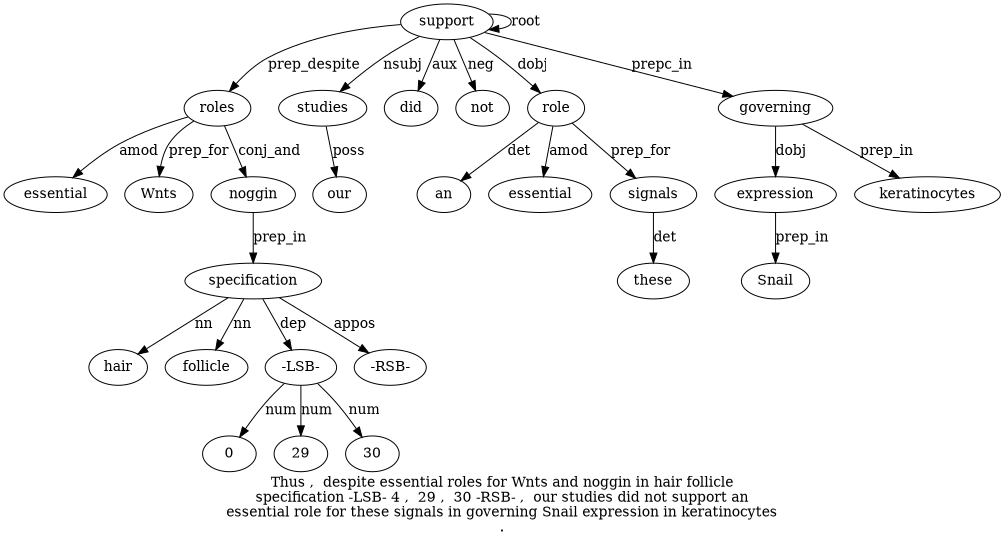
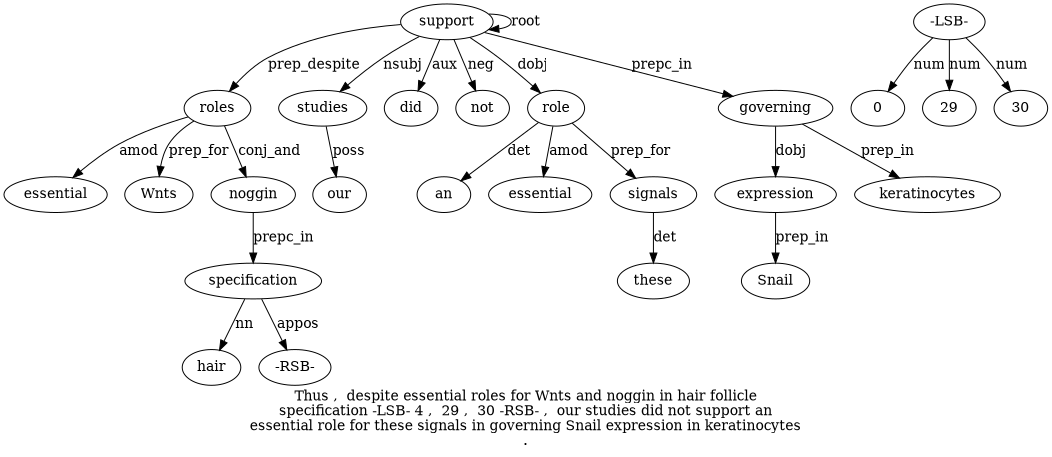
(280, 238) -> (284, 238)
(275, 320) -> none
(207, 367) -> none
